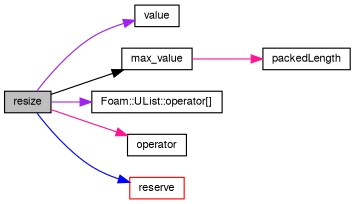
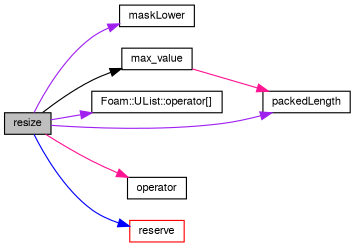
(157, 16) -> (157, 16)
none -> (156, 128)
